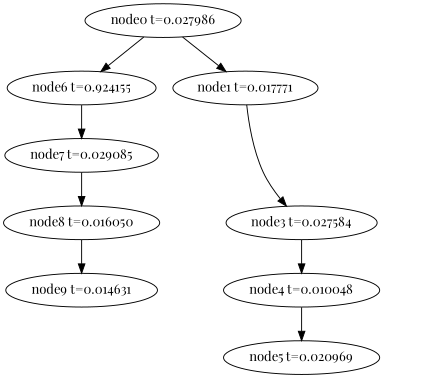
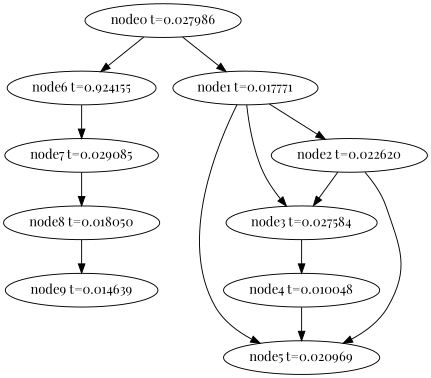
none -> (349, 155)
(82, 223) -> (82, 223)
none -> (200, 228)
(82, 290) -> (82, 290)
